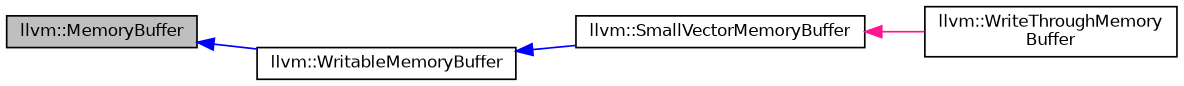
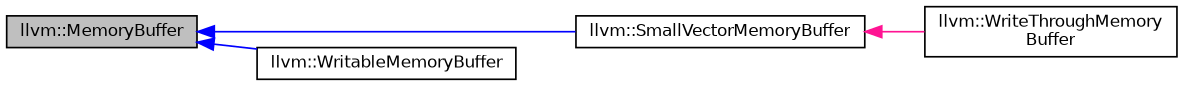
(554, 47) -> (395, 32)
